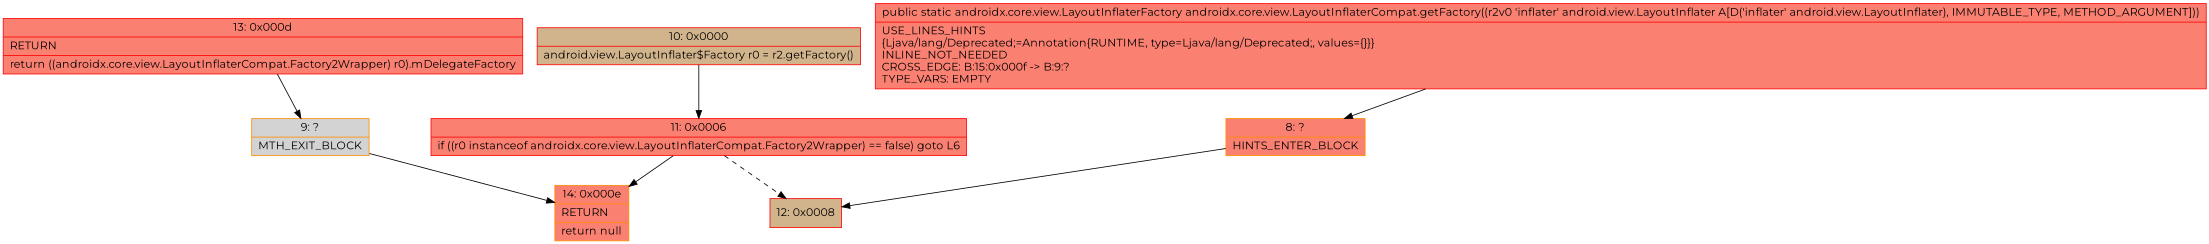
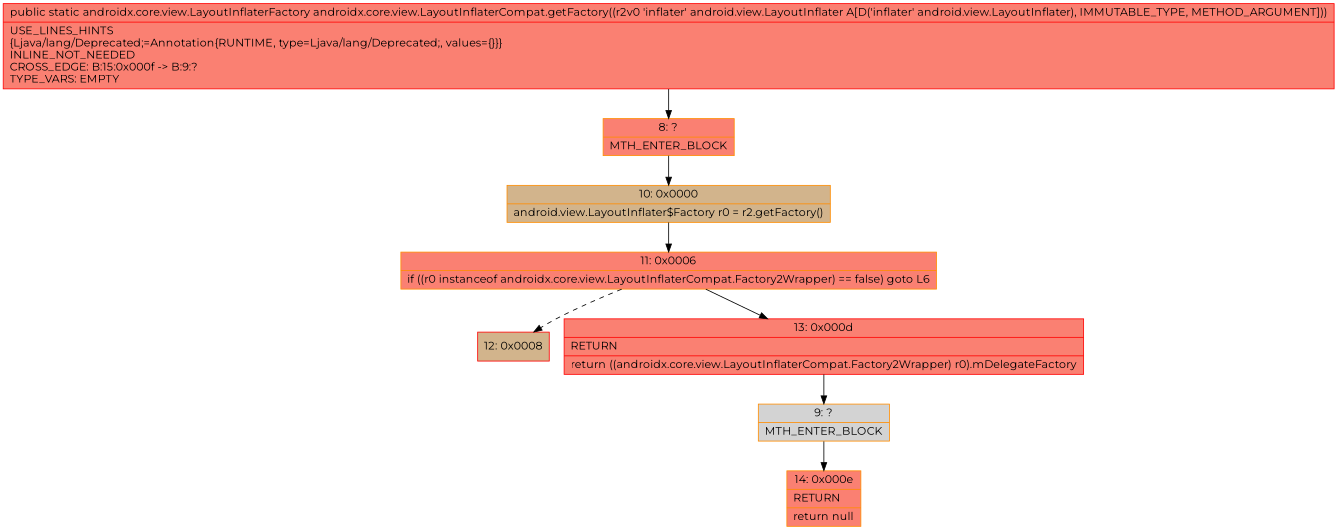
(699, 46) -> (669, 204)
(699, 137) -> (669, 271)
(310, 146) -> (824, 431)
(1296, 146) -> (669, 146)
(655, 169) -> (733, 302)
(1038, 177) -> (669, 166)
